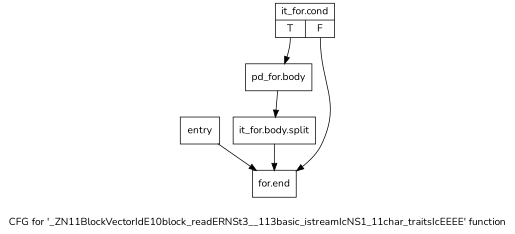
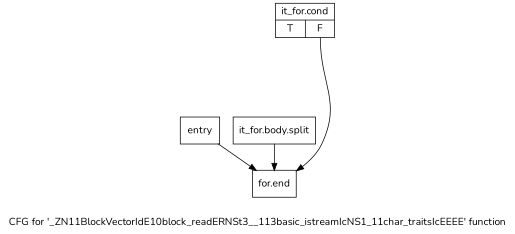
(279, 77) -> none
